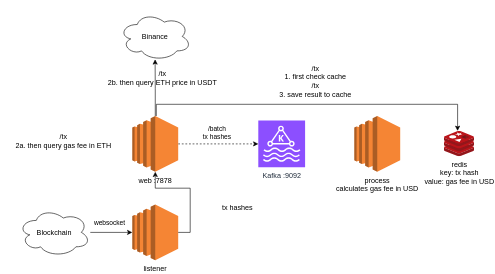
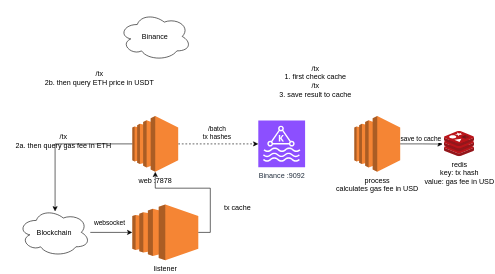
(162, 78) -> (99, 78)
(155, 82) -> none
(458, 113) -> none
none -> (437, 144)
(282, 176) -> (282, 176)
none -> (55, 205)
(238, 207) -> (238, 207)
(155, 232) -> (165, 232)
